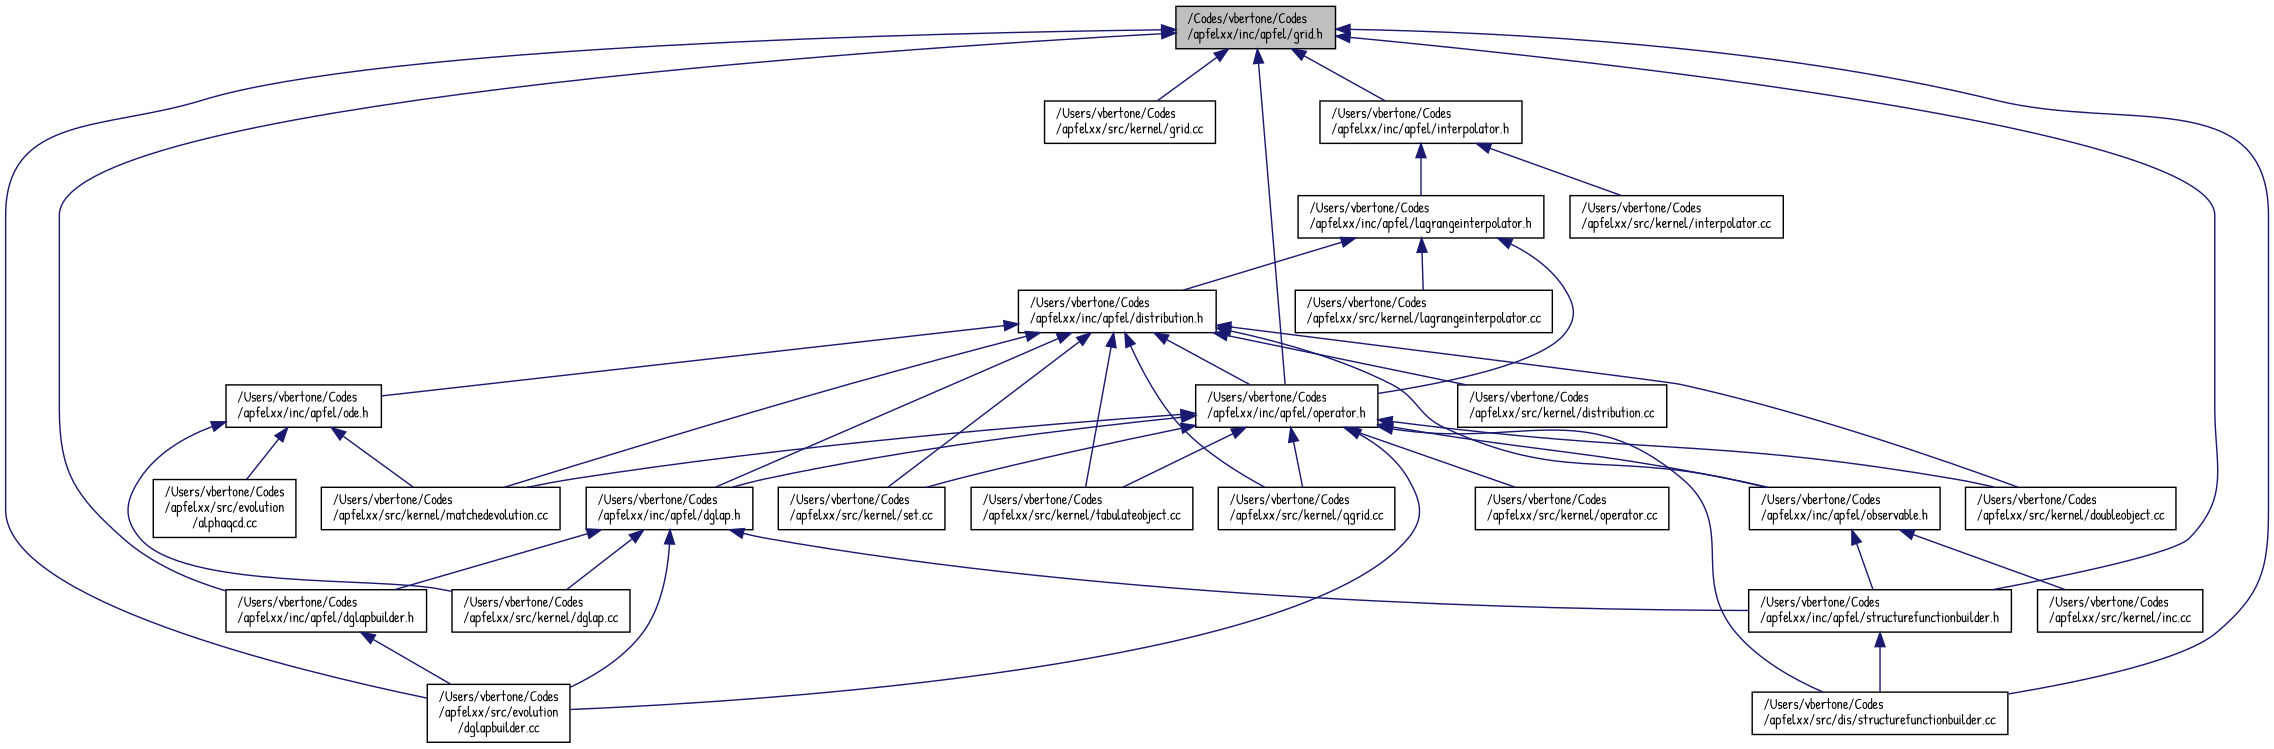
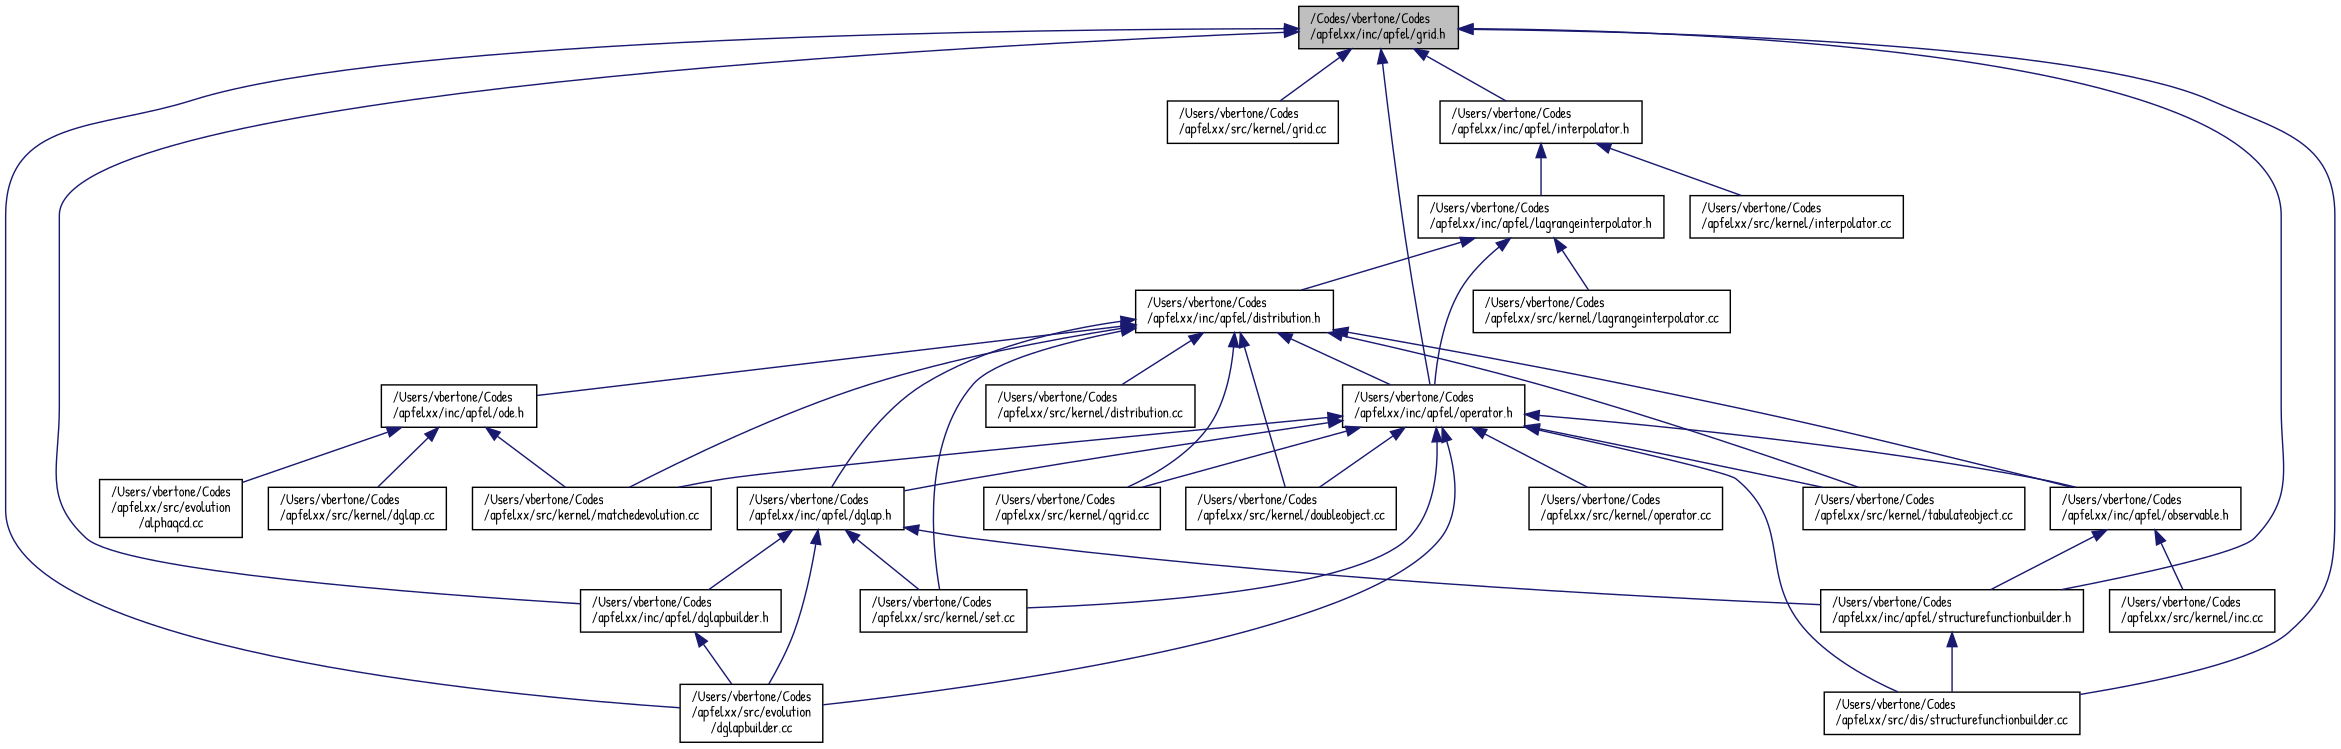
(599, 564) -> (888, 564)
